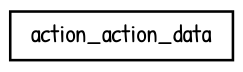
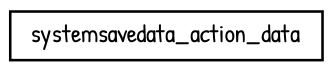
(122, 36) -> (166, 36)
